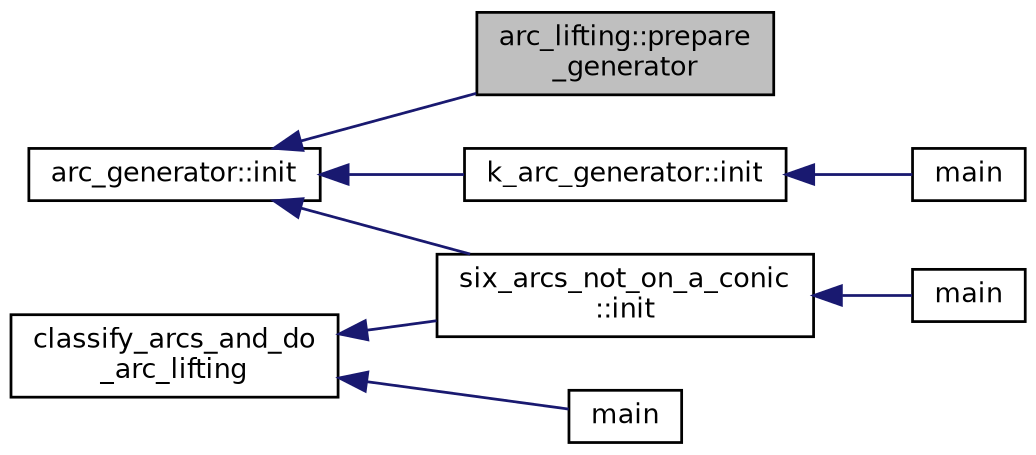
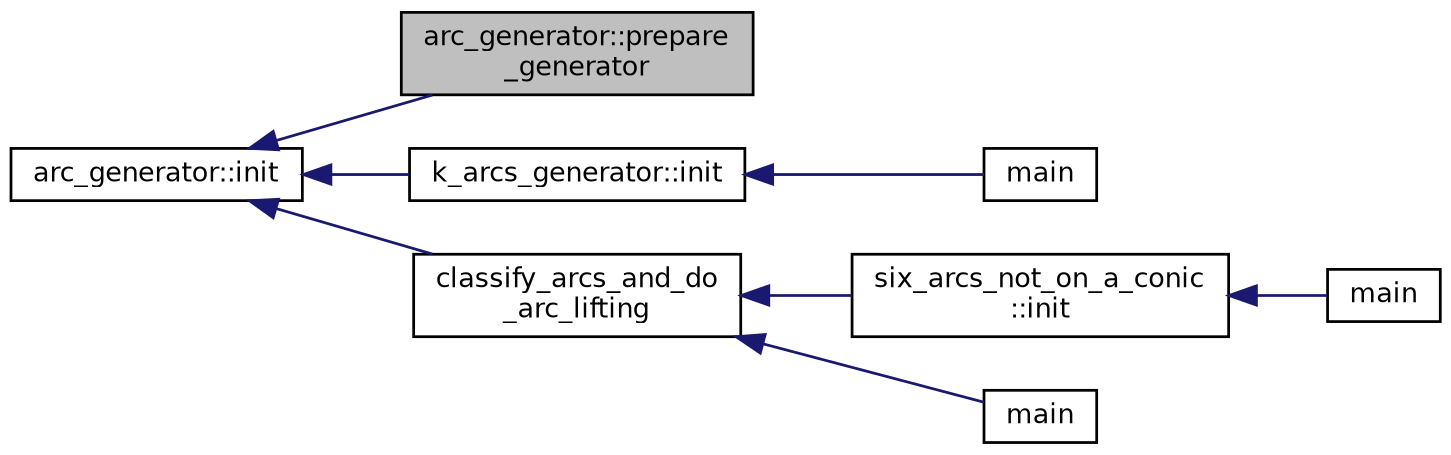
(625, 54) -> (577, 54)
(625, 175) -> (577, 175)
(385, 231) -> (355, 231)
